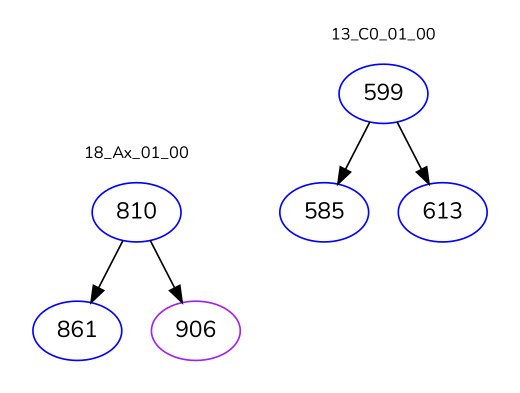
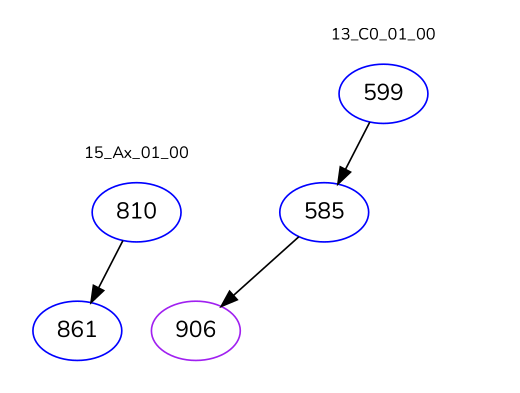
(137, 154) -> (137, 154)
(443, 212) -> none
(162, 264) -> (266, 266)
